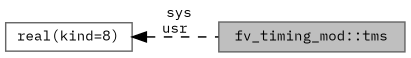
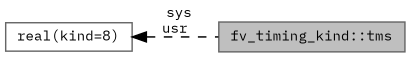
(312, 37) -> (312, 37)
